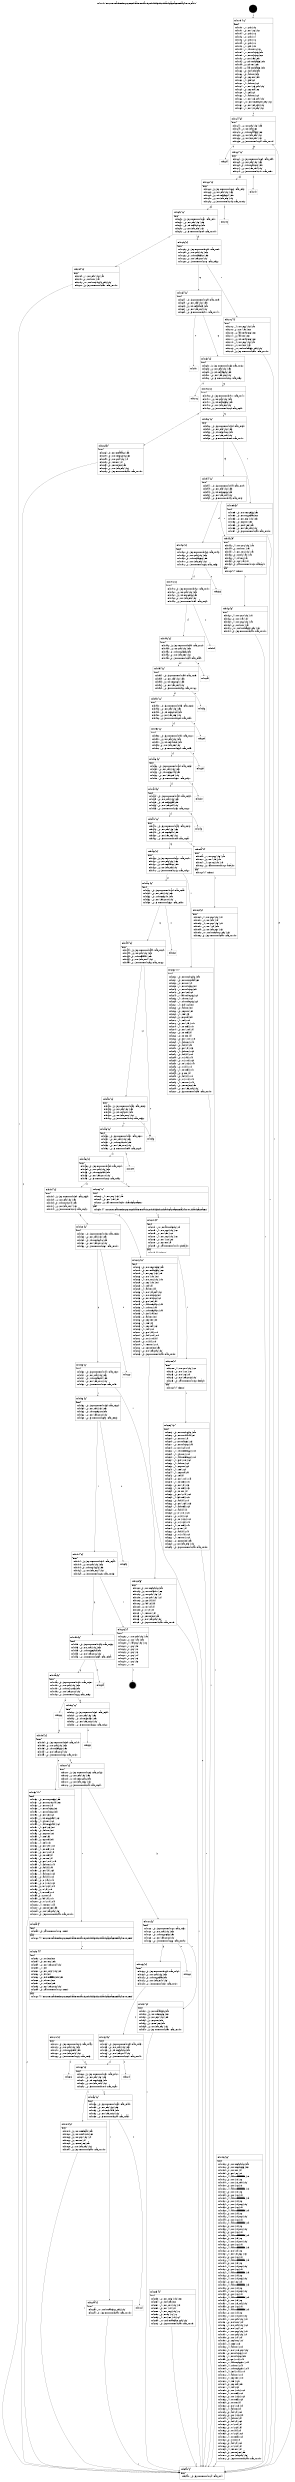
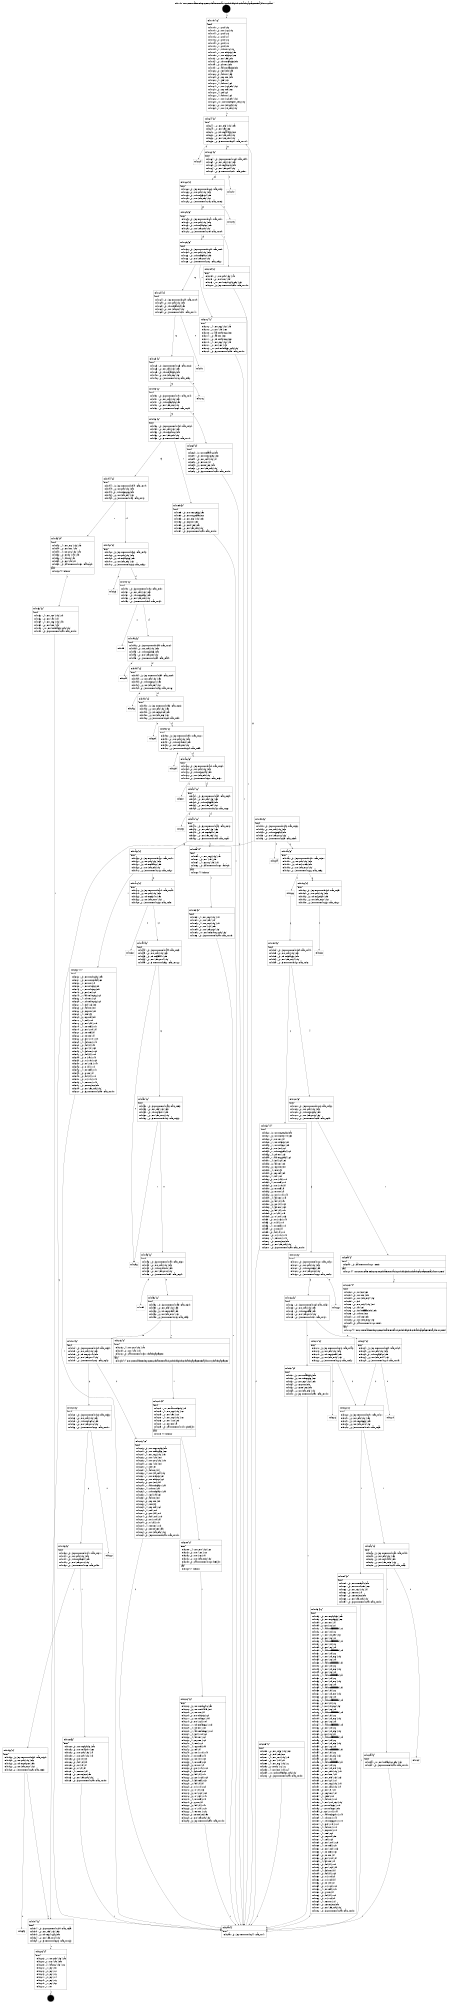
(93, 1605) -> (58, 1309)
(197, 1977) -> (307, 1343)
